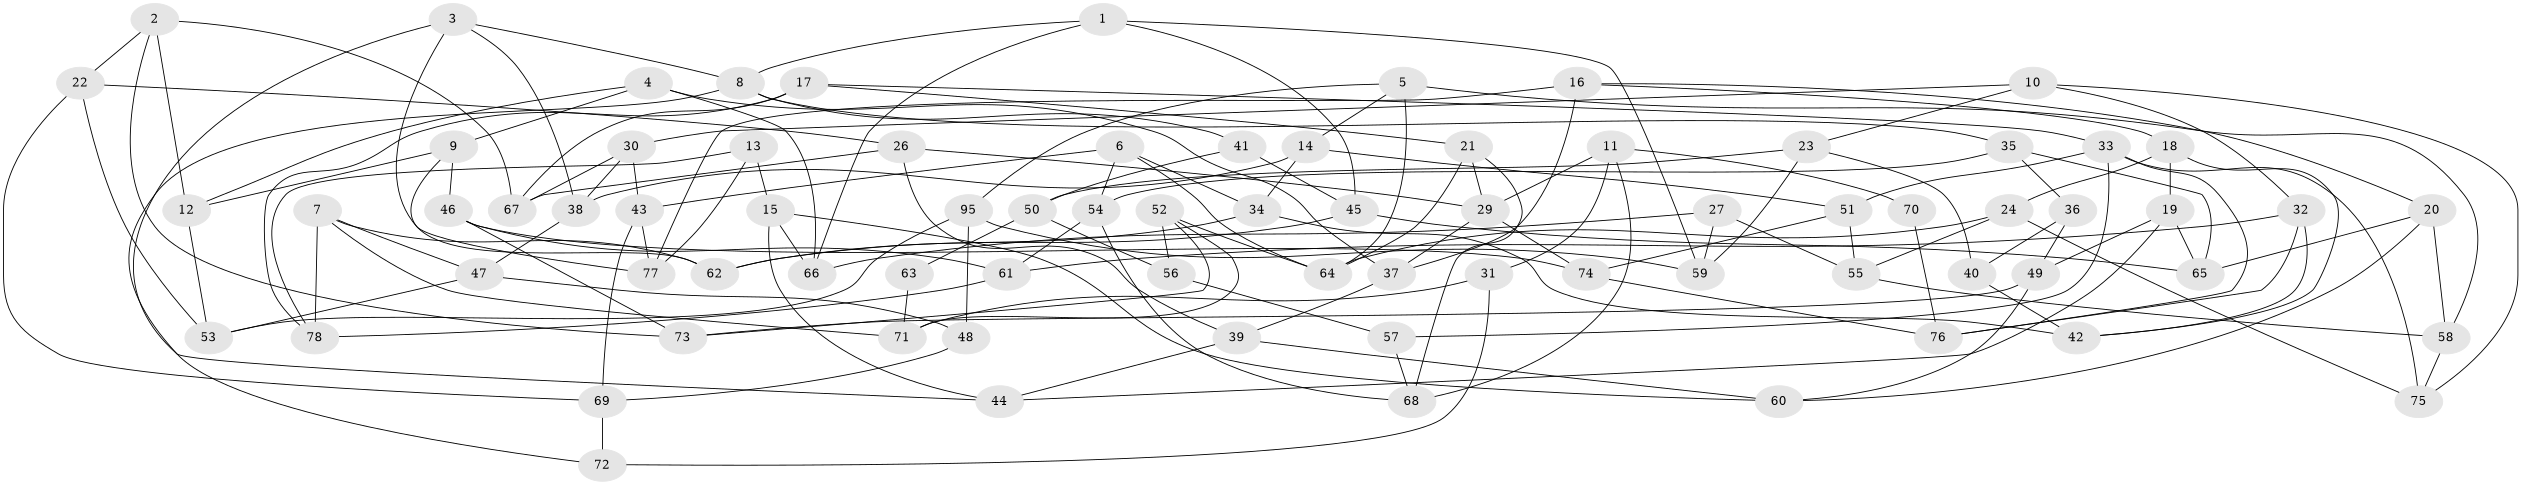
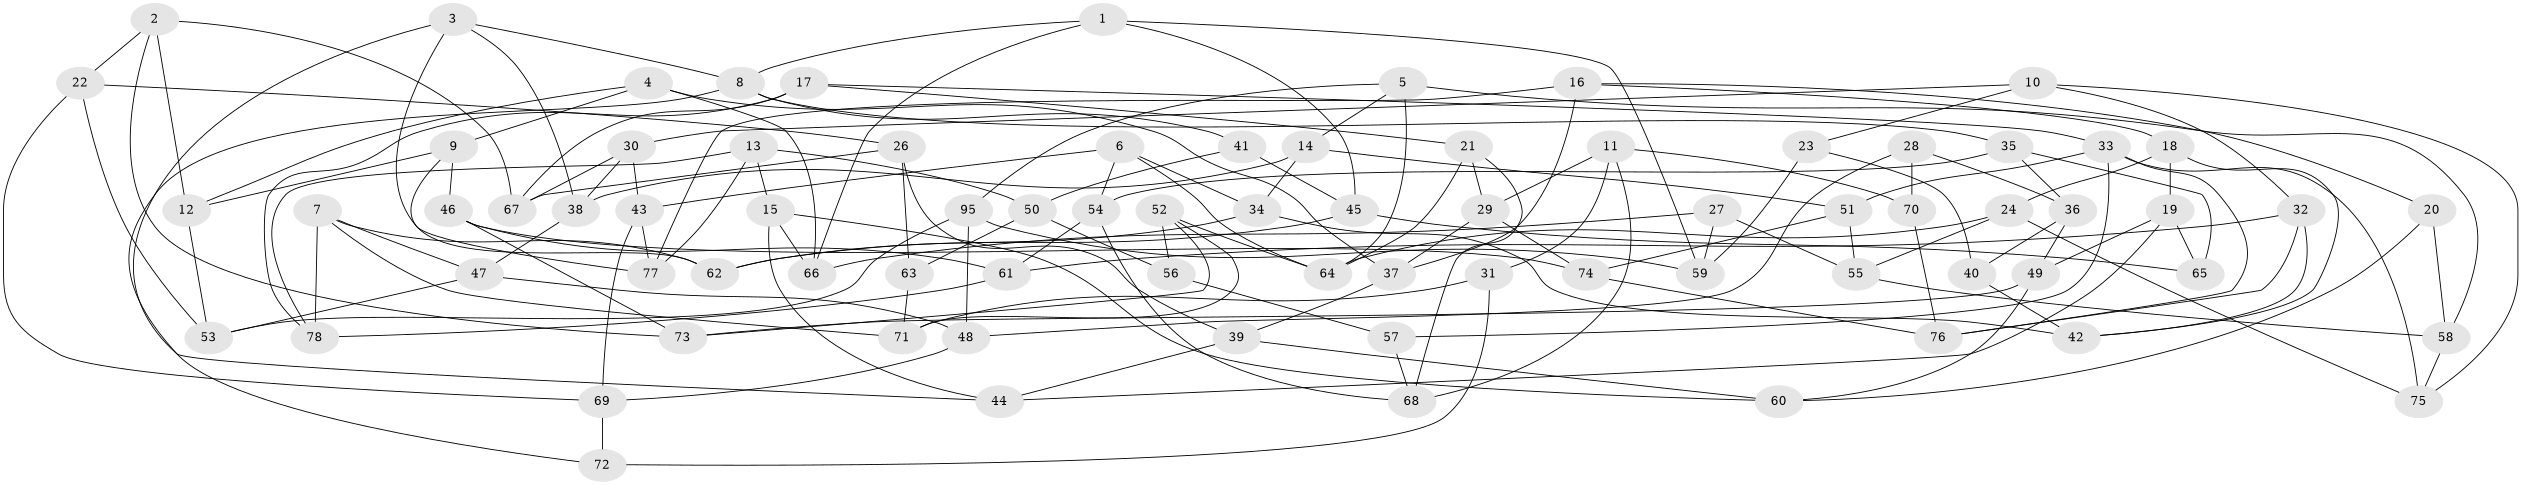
none -> (1912, 147)
(1600, 165) -> (891, 168)
(1127, 167) -> (906, 211)
(2316, 242) -> none
